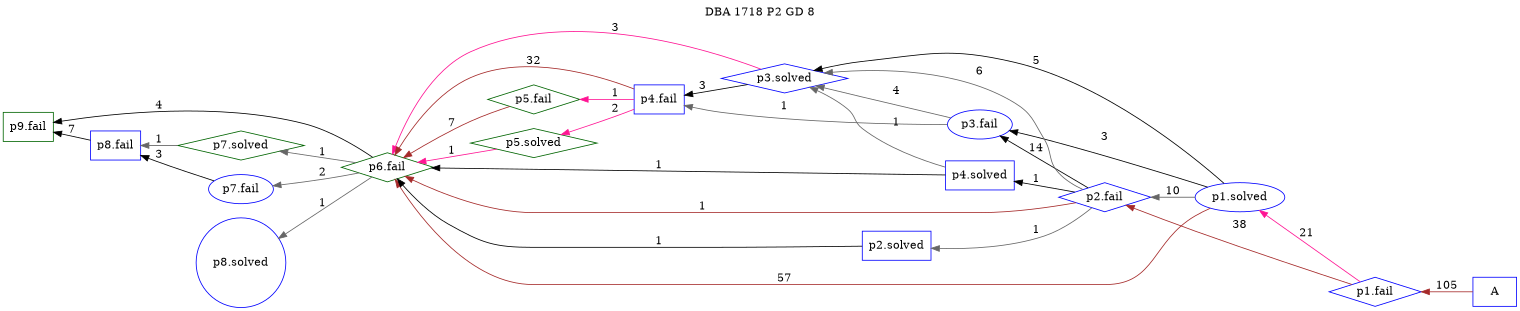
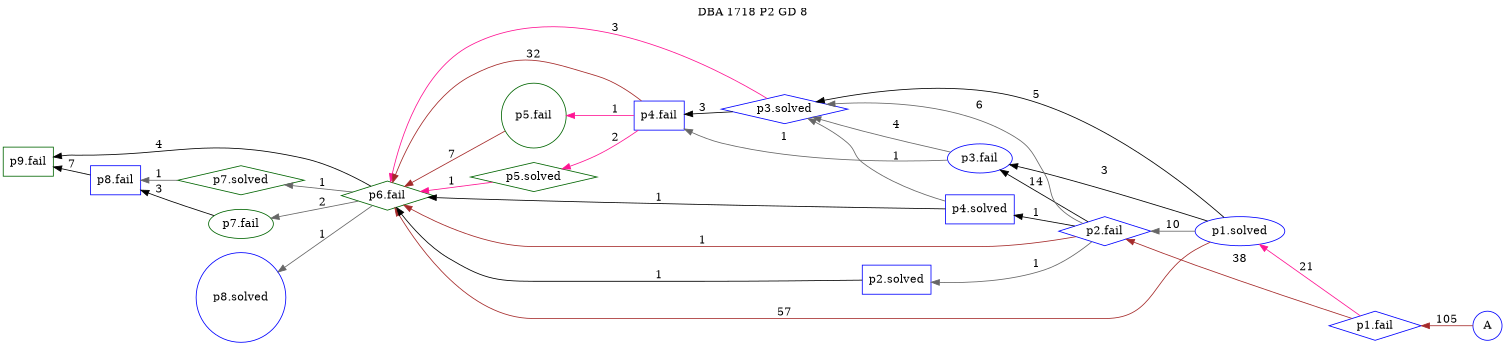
(534, 99) -> (534, 116)
(241, 189) -> (241, 224)
(1495, 292) -> (1487, 326)
